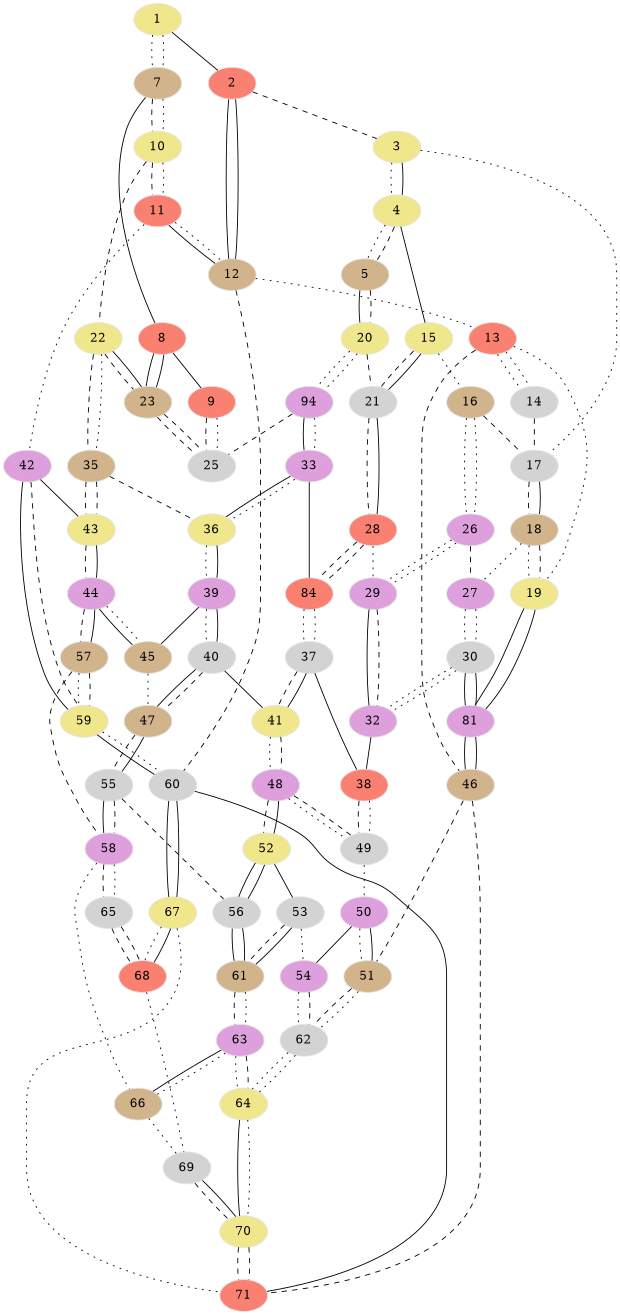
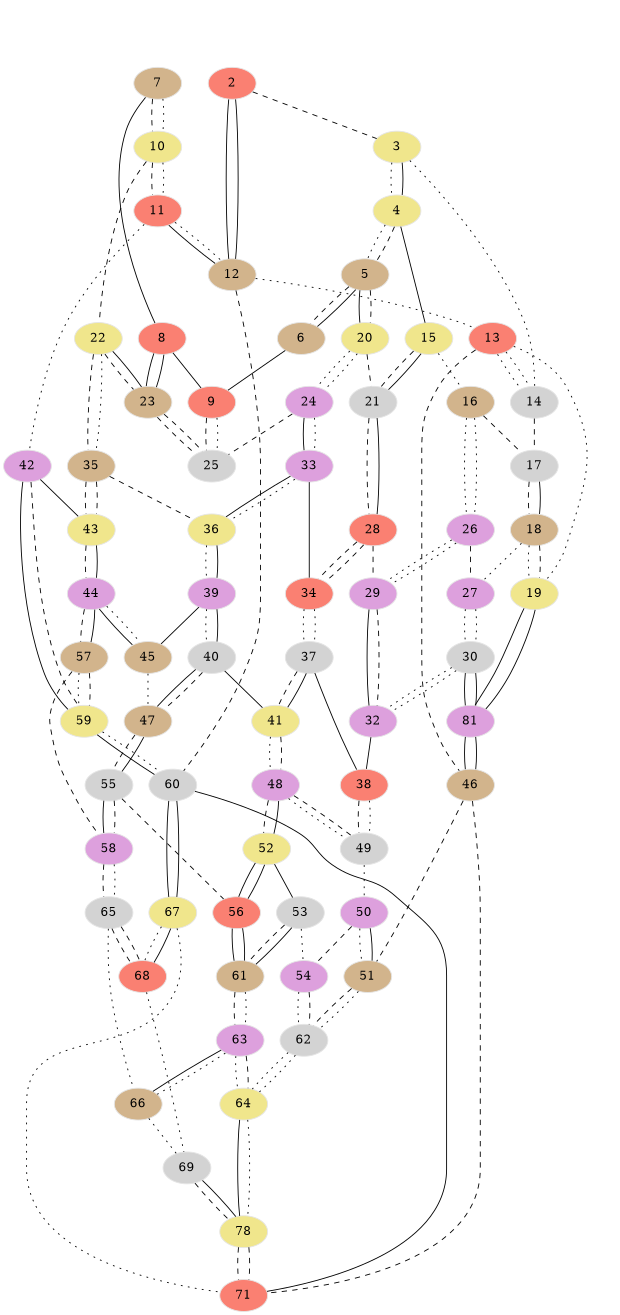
(158, 19) -> none
(612, 250) -> (493, 263)
none -> (301, 338)
(309, 402) -> (309, 402)
(373, 562) -> (373, 562)
(309, 594) -> (309, 594)
(237, 913) -> (237, 913)
(334, 945) -> (334, 945)
(85, 977) -> (114, 1010)
(244, 1232) -> (244, 1232)
